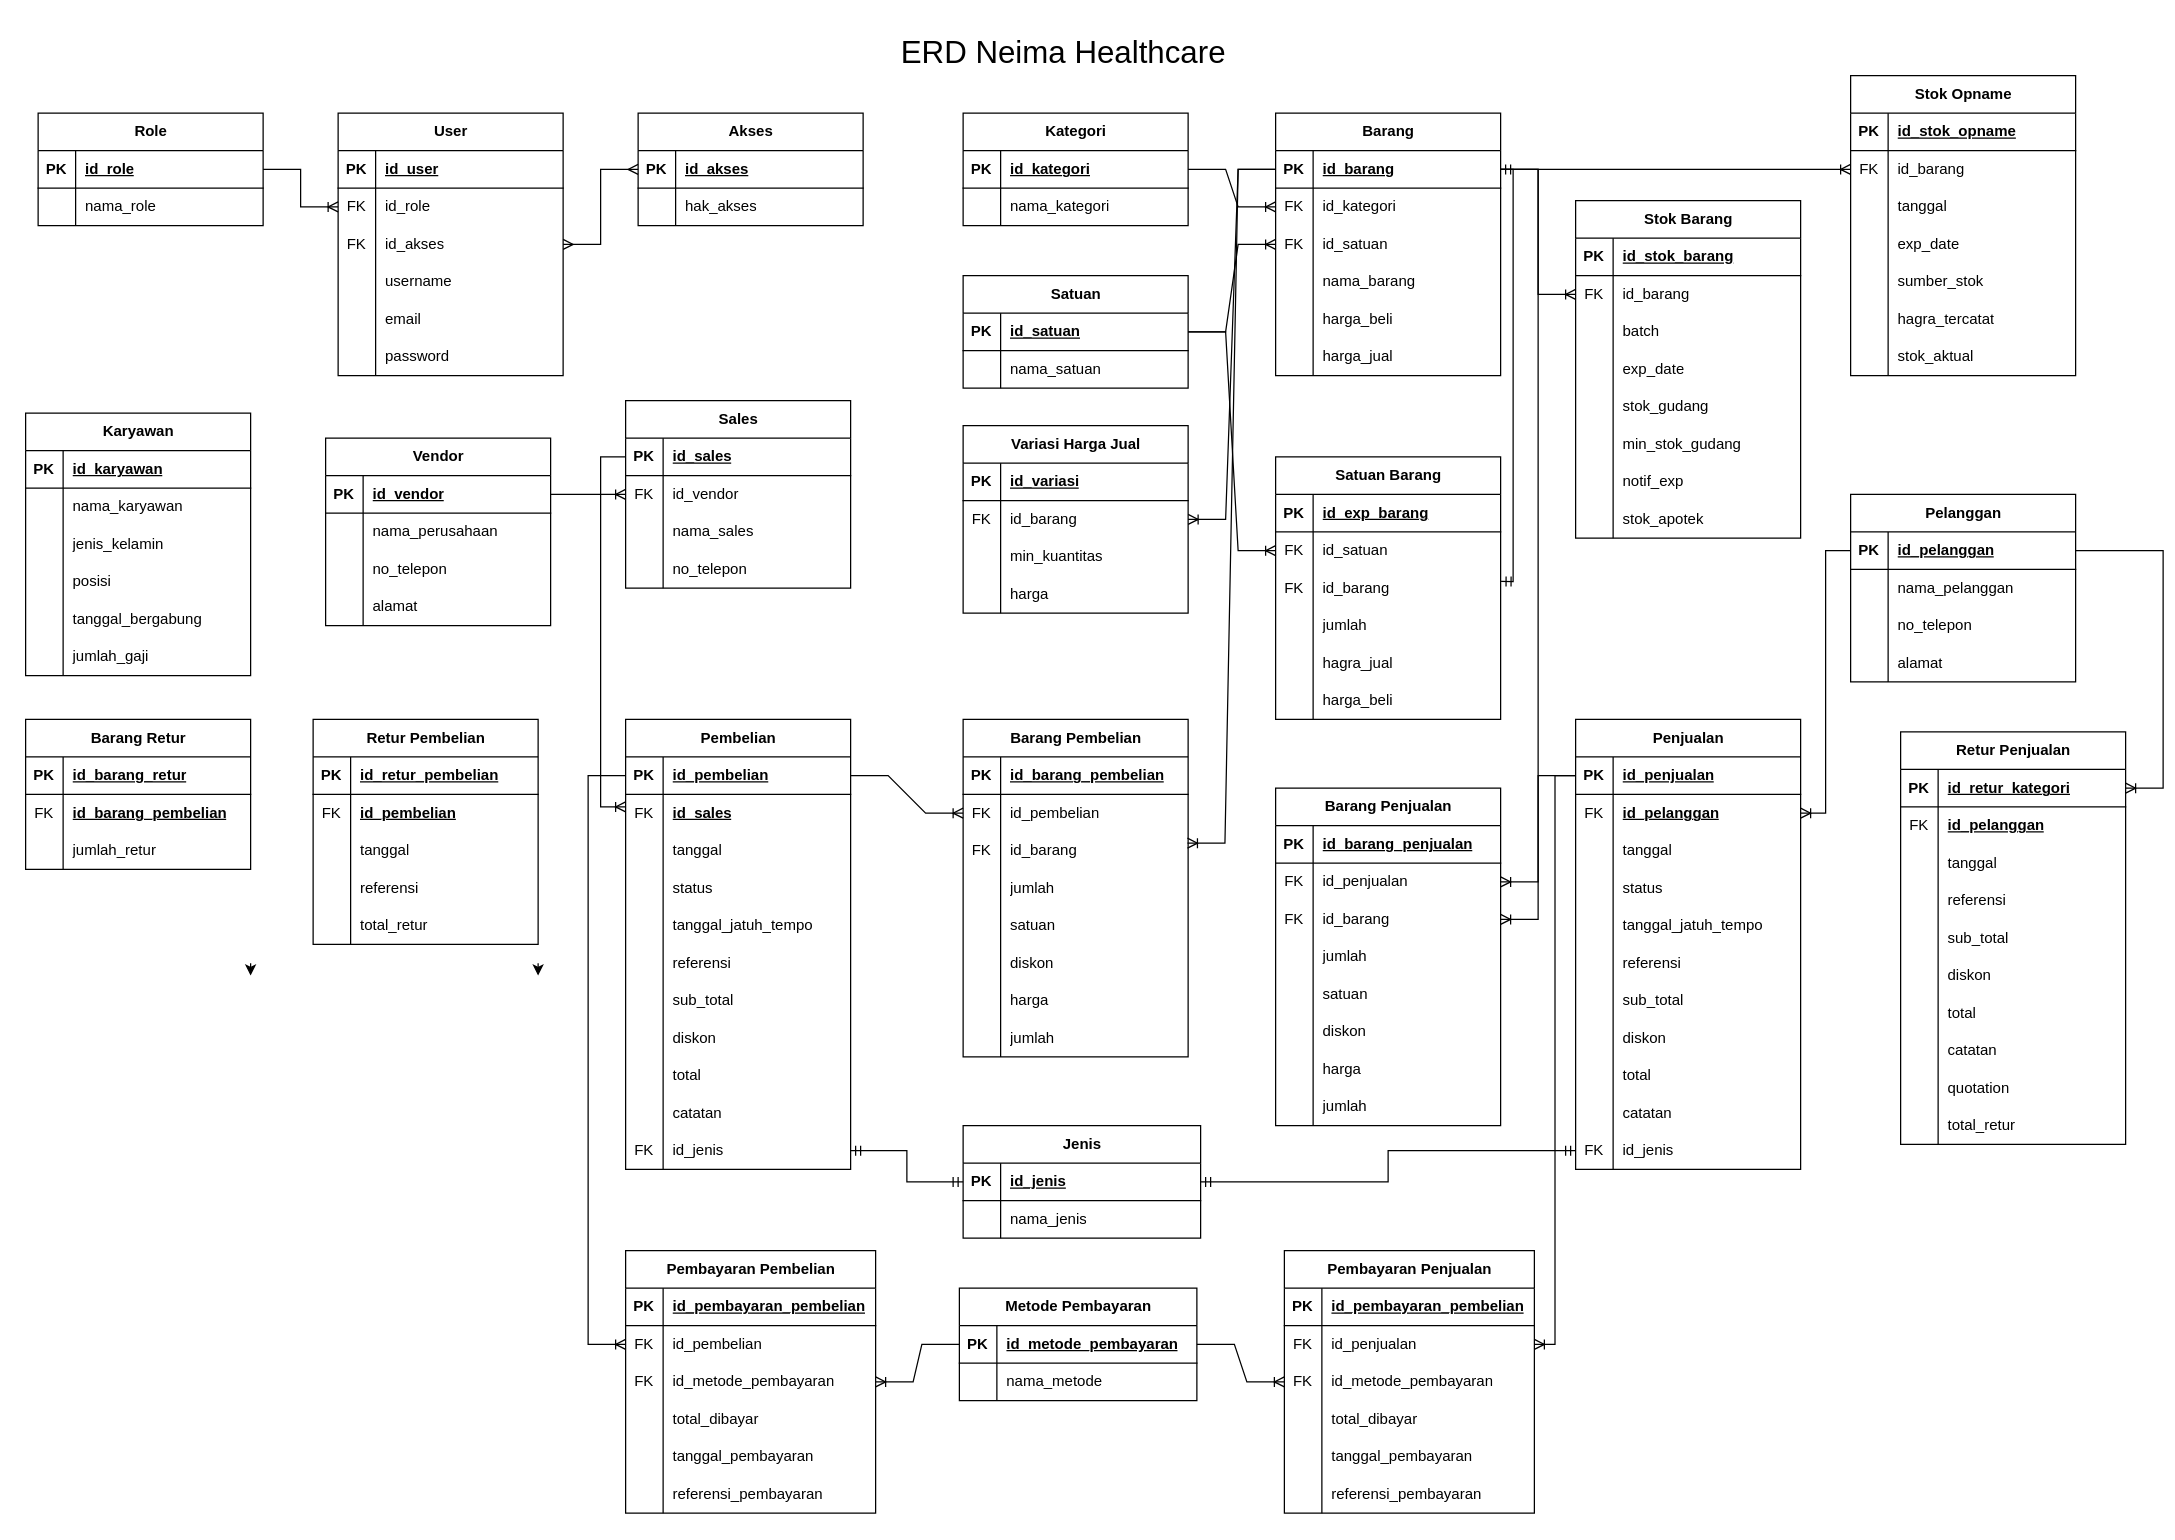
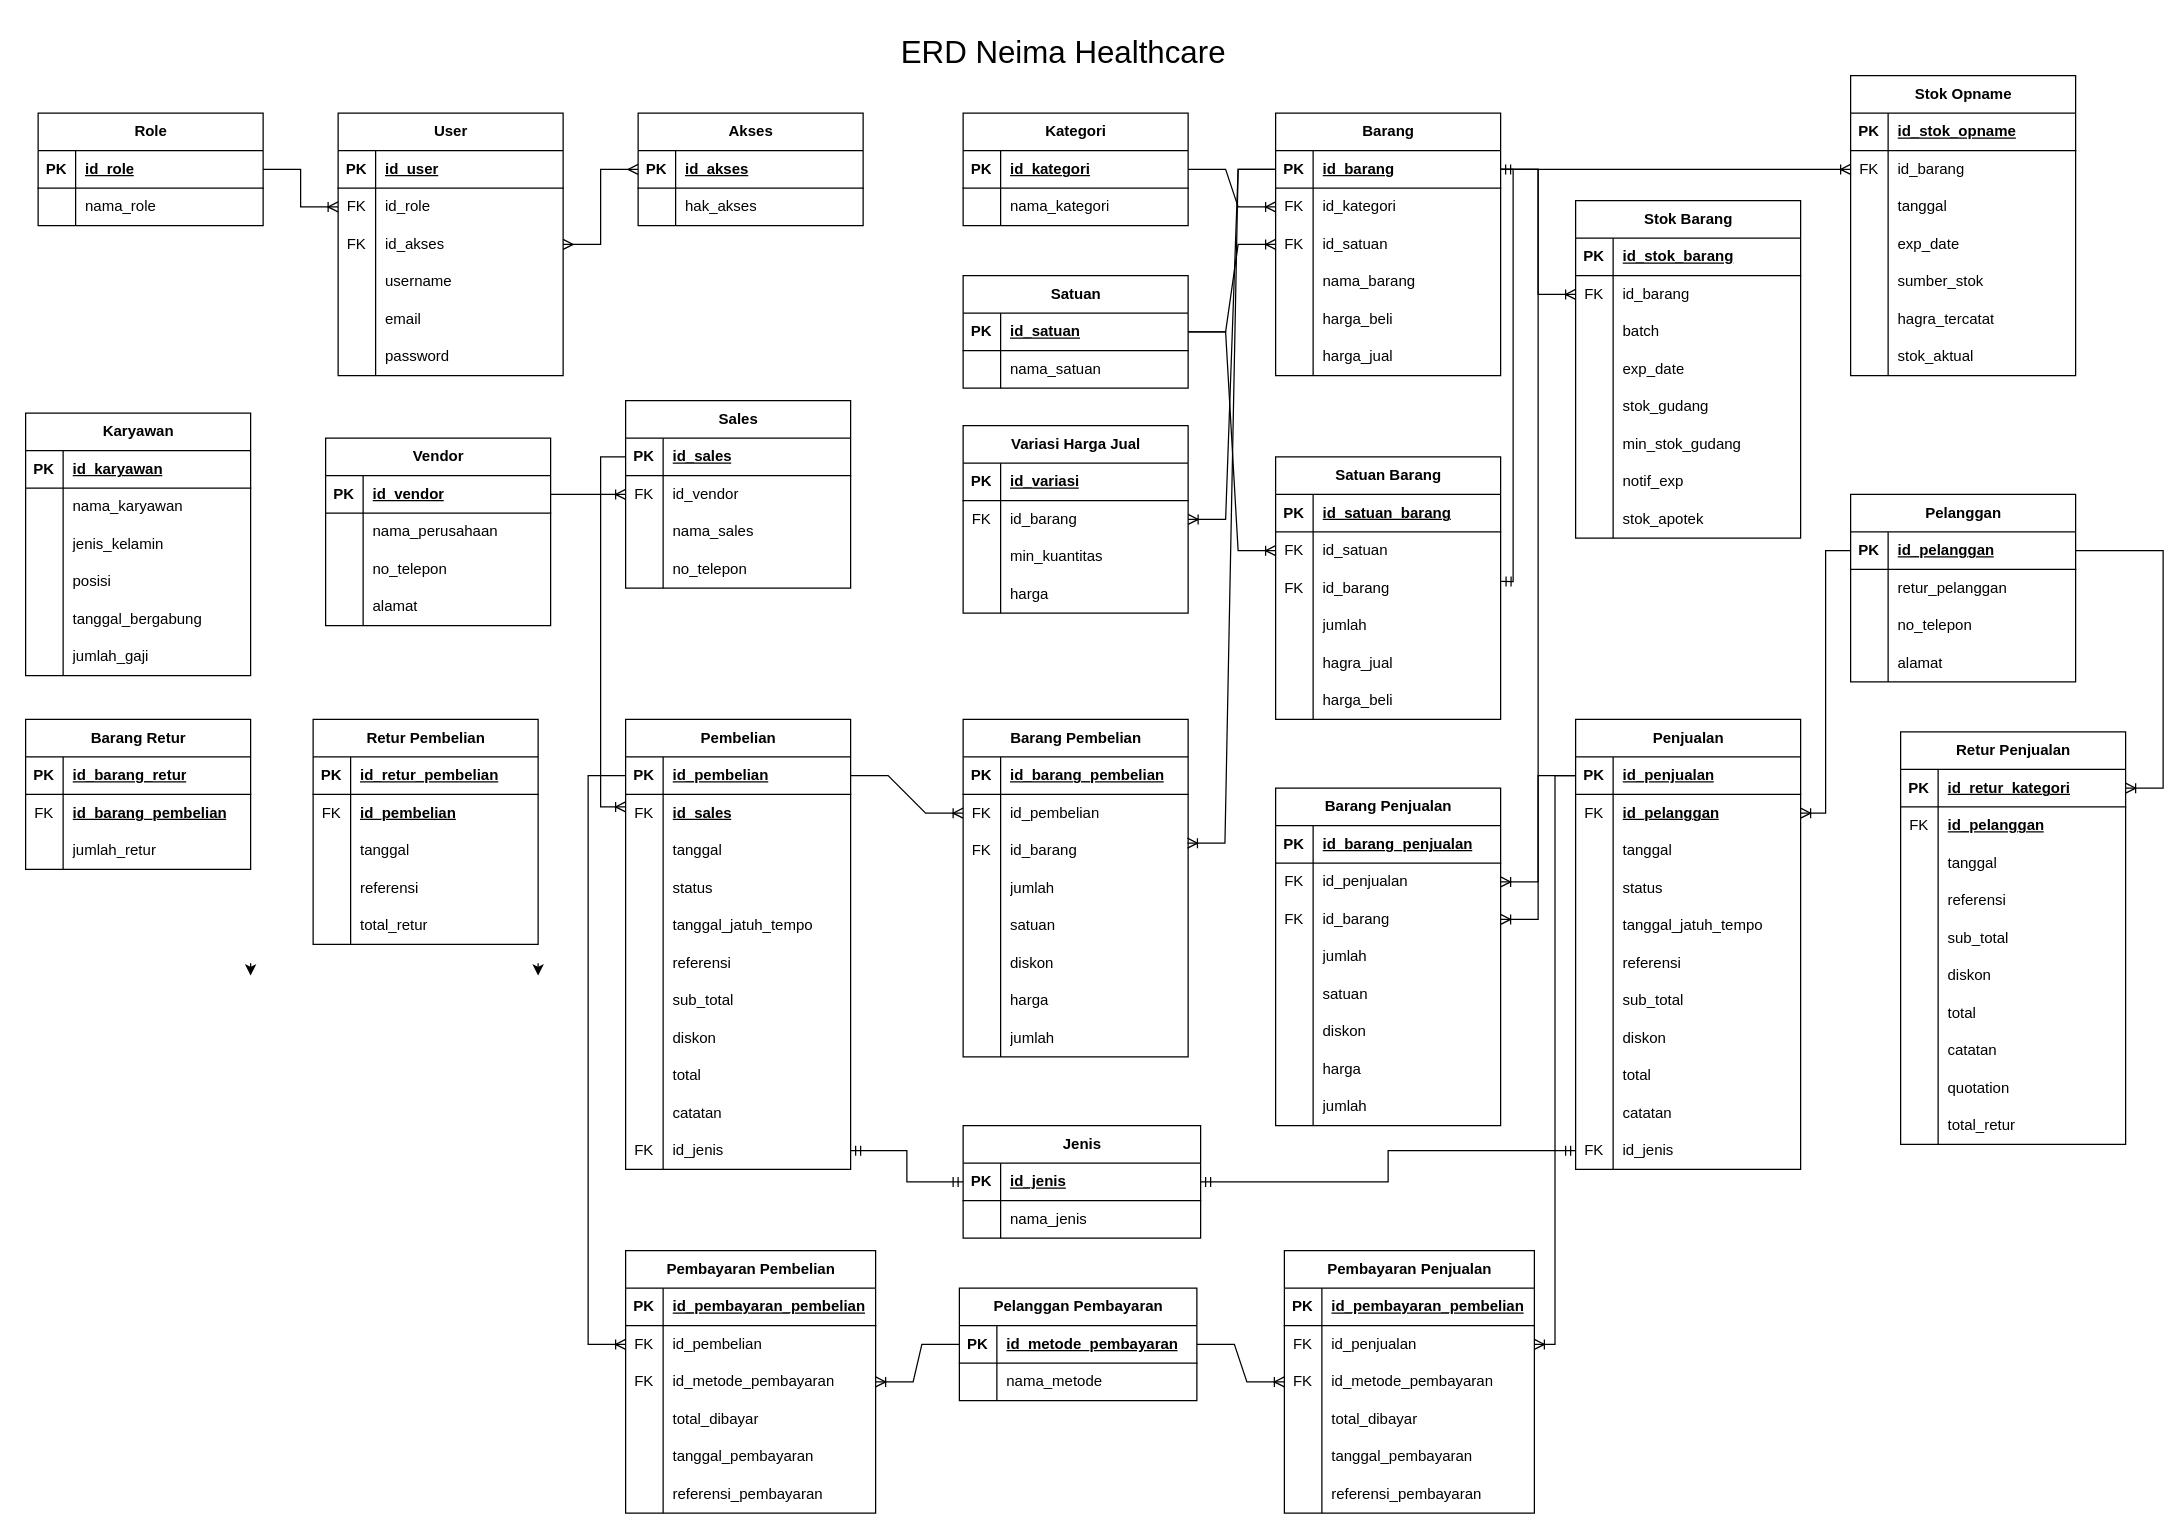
(1376, 513) -> (1388, 513)
(1955, 588) -> (1959, 588)
(1079, 1307) -> (1079, 1307)
